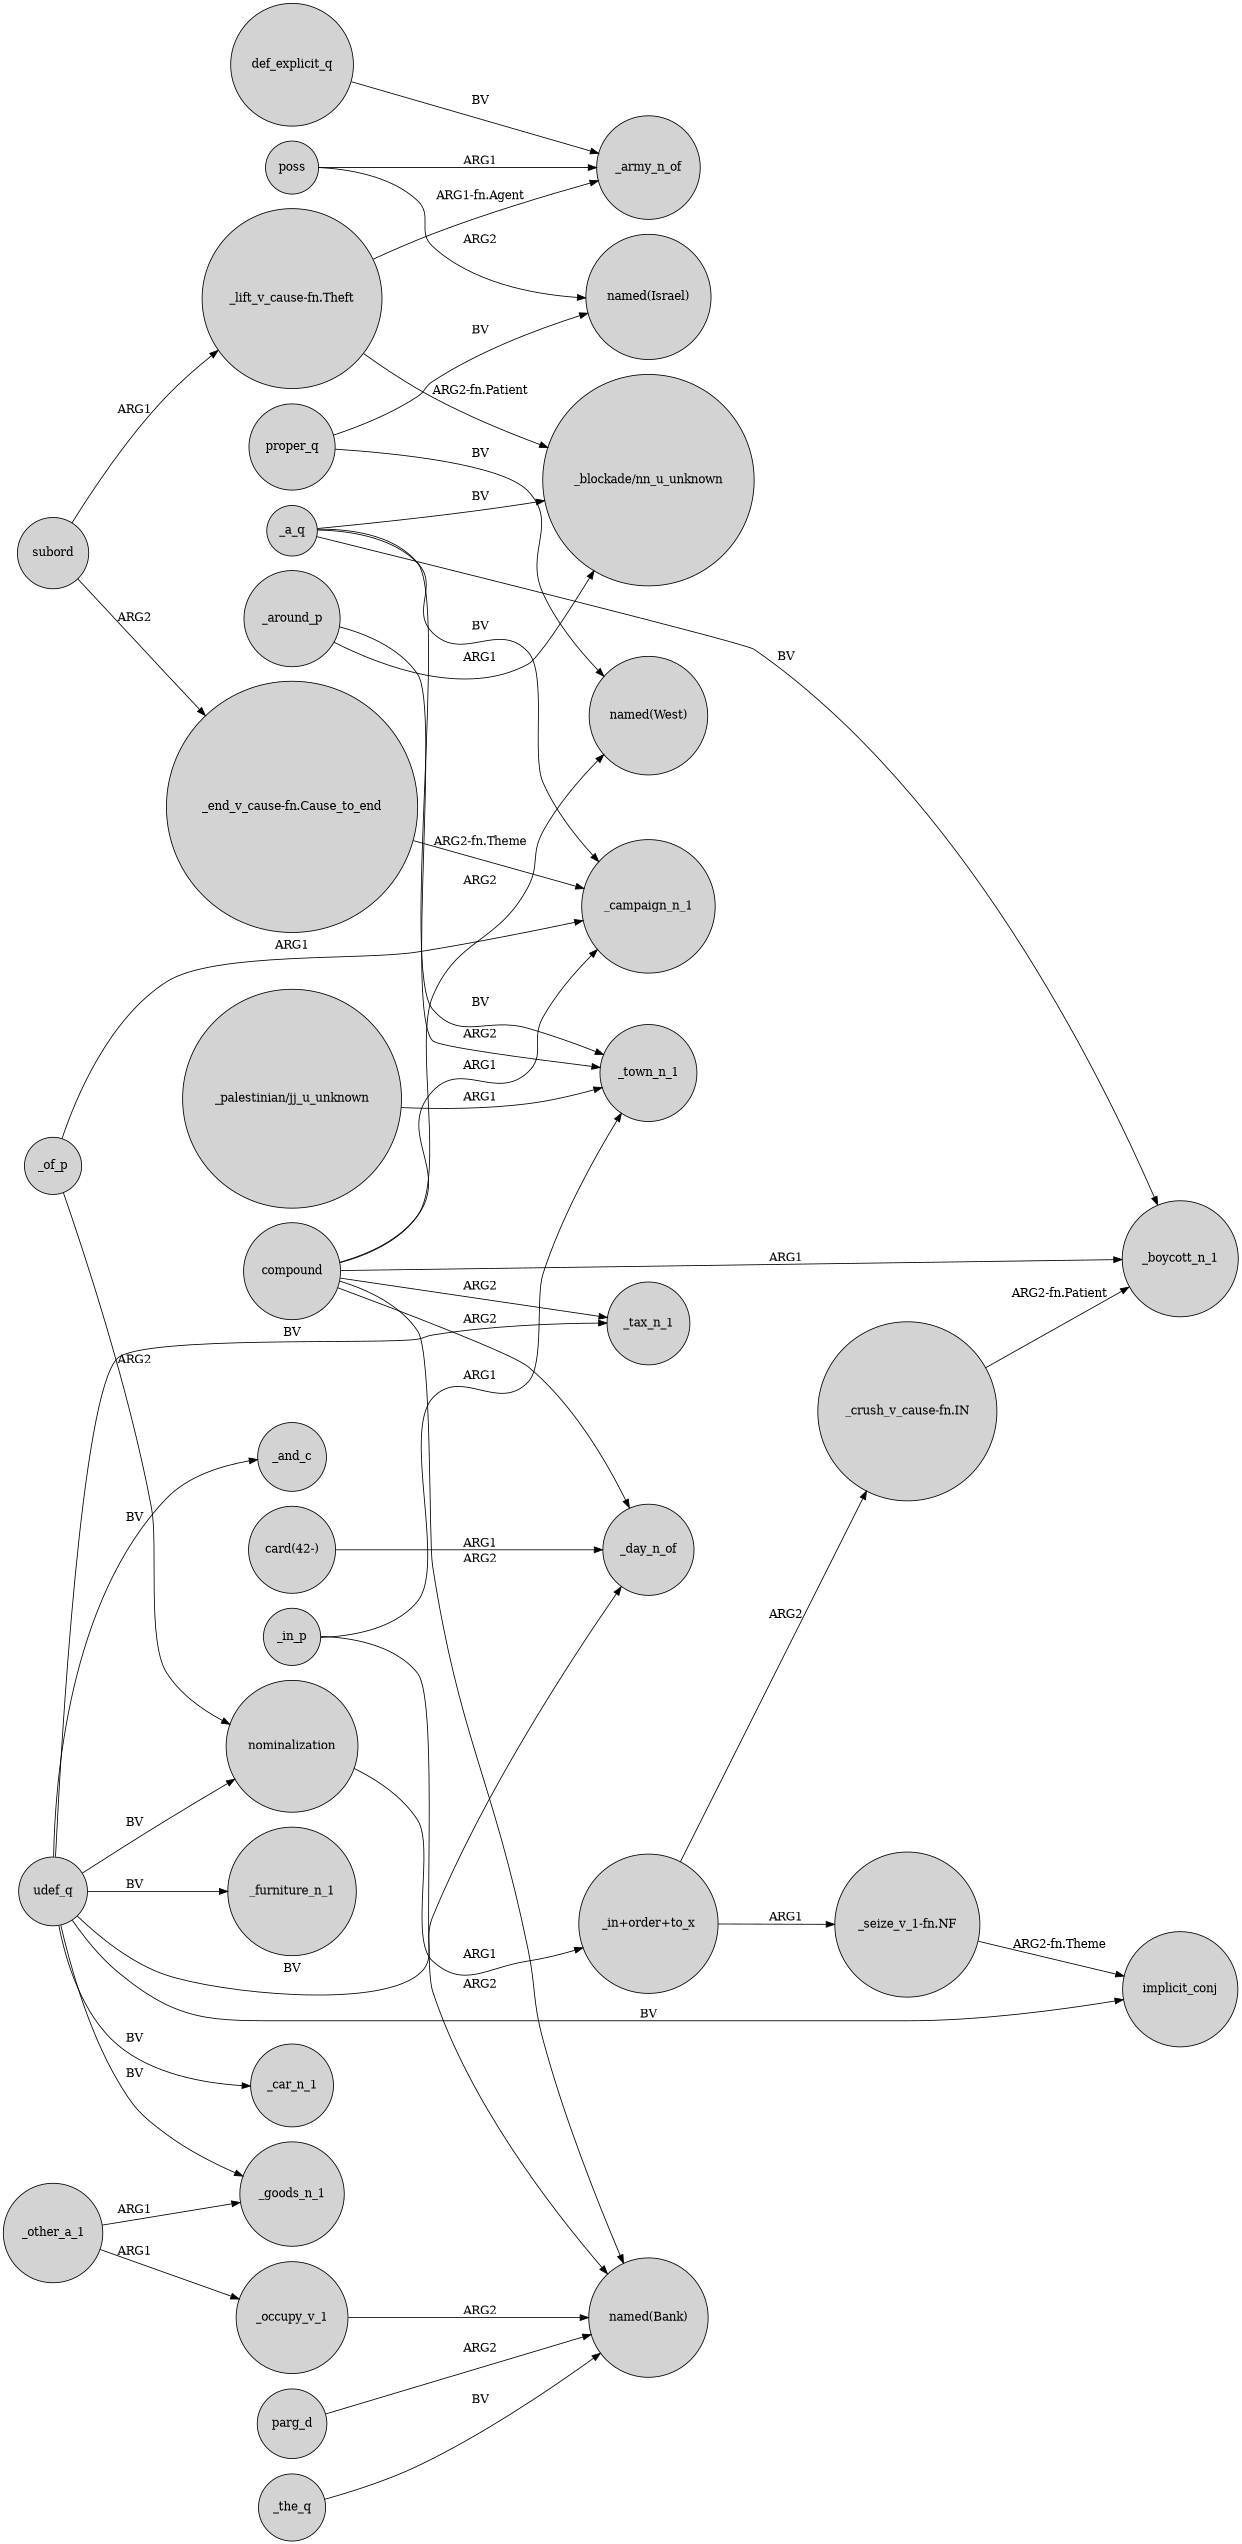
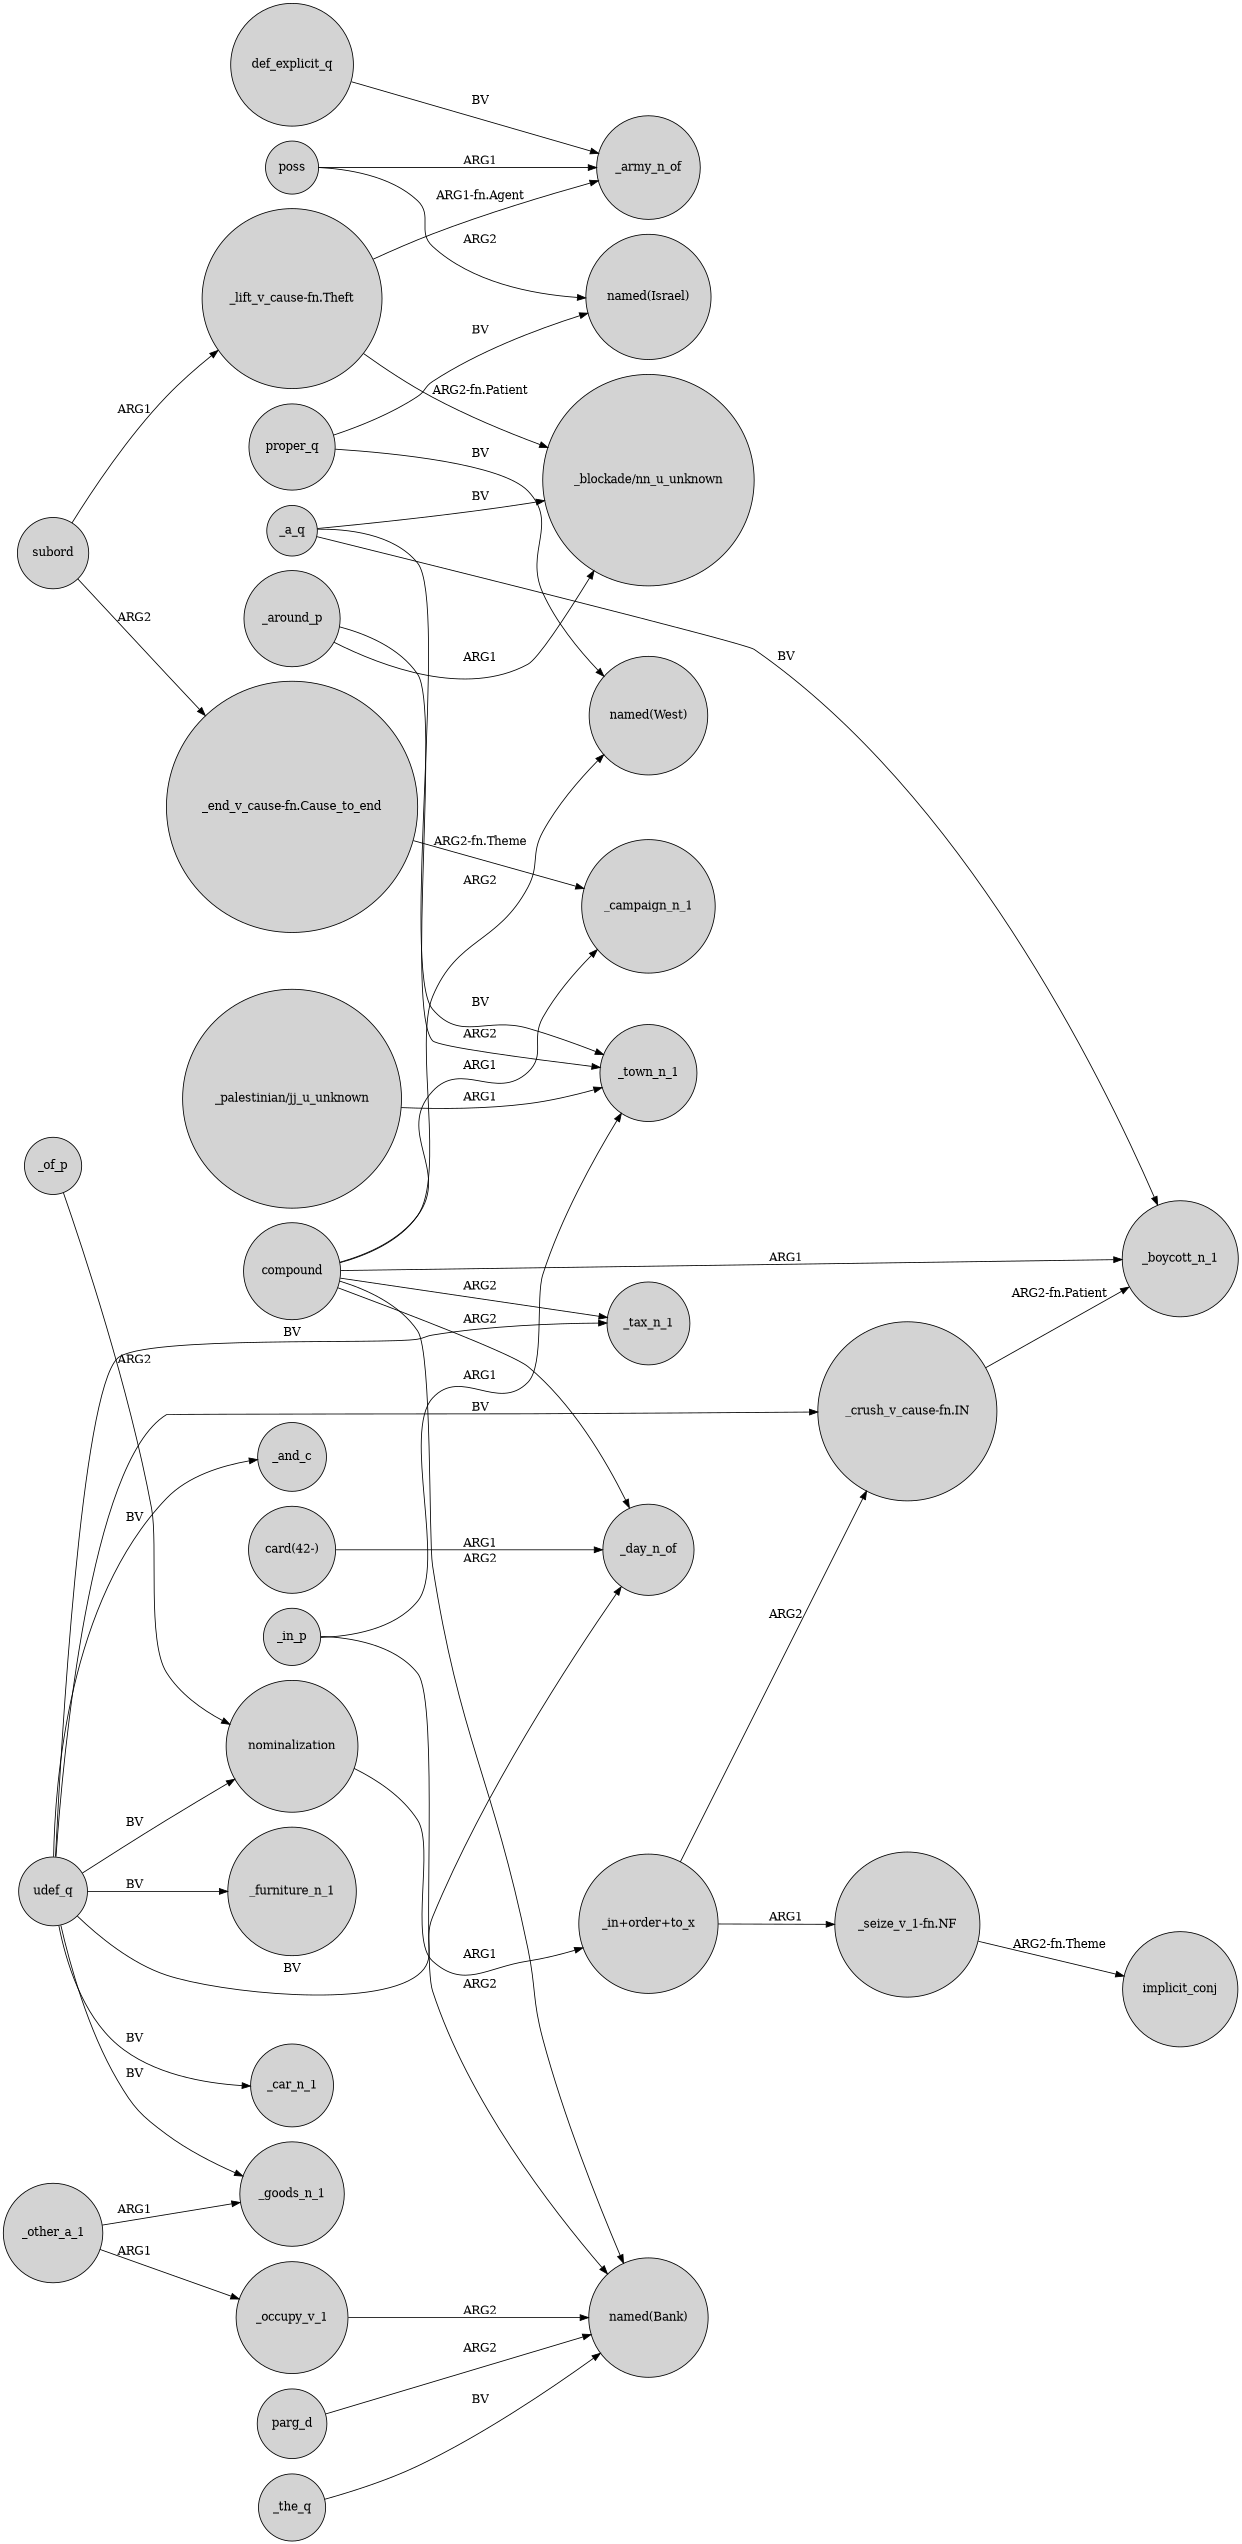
(500, 640) -> none
(275, 960) -> none
(576, 2021) -> (256, 1414)
